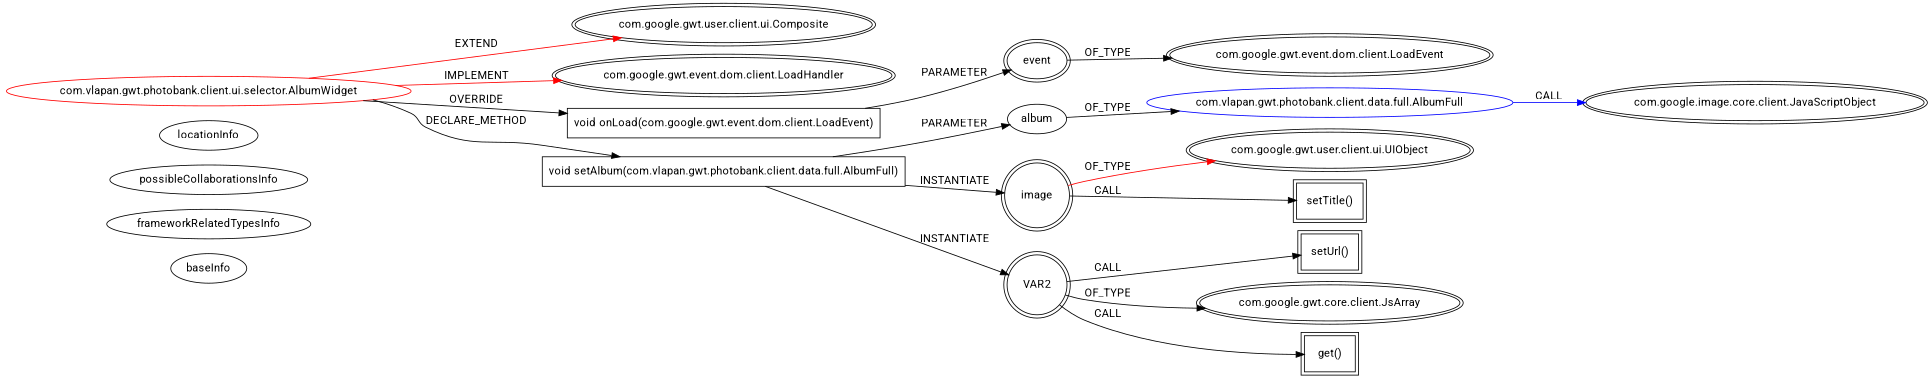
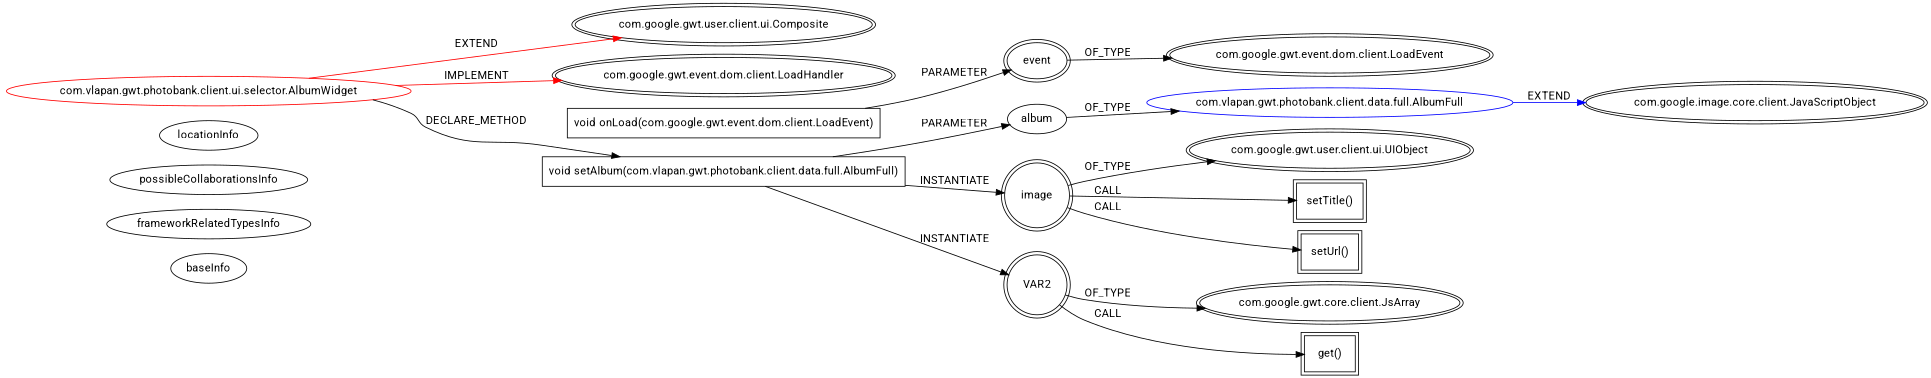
(1549, 96) -> (1549, 96)
(461, 107) -> none
(1137, 172) -> (1137, 172)
(1180, 269) -> (1179, 235)
